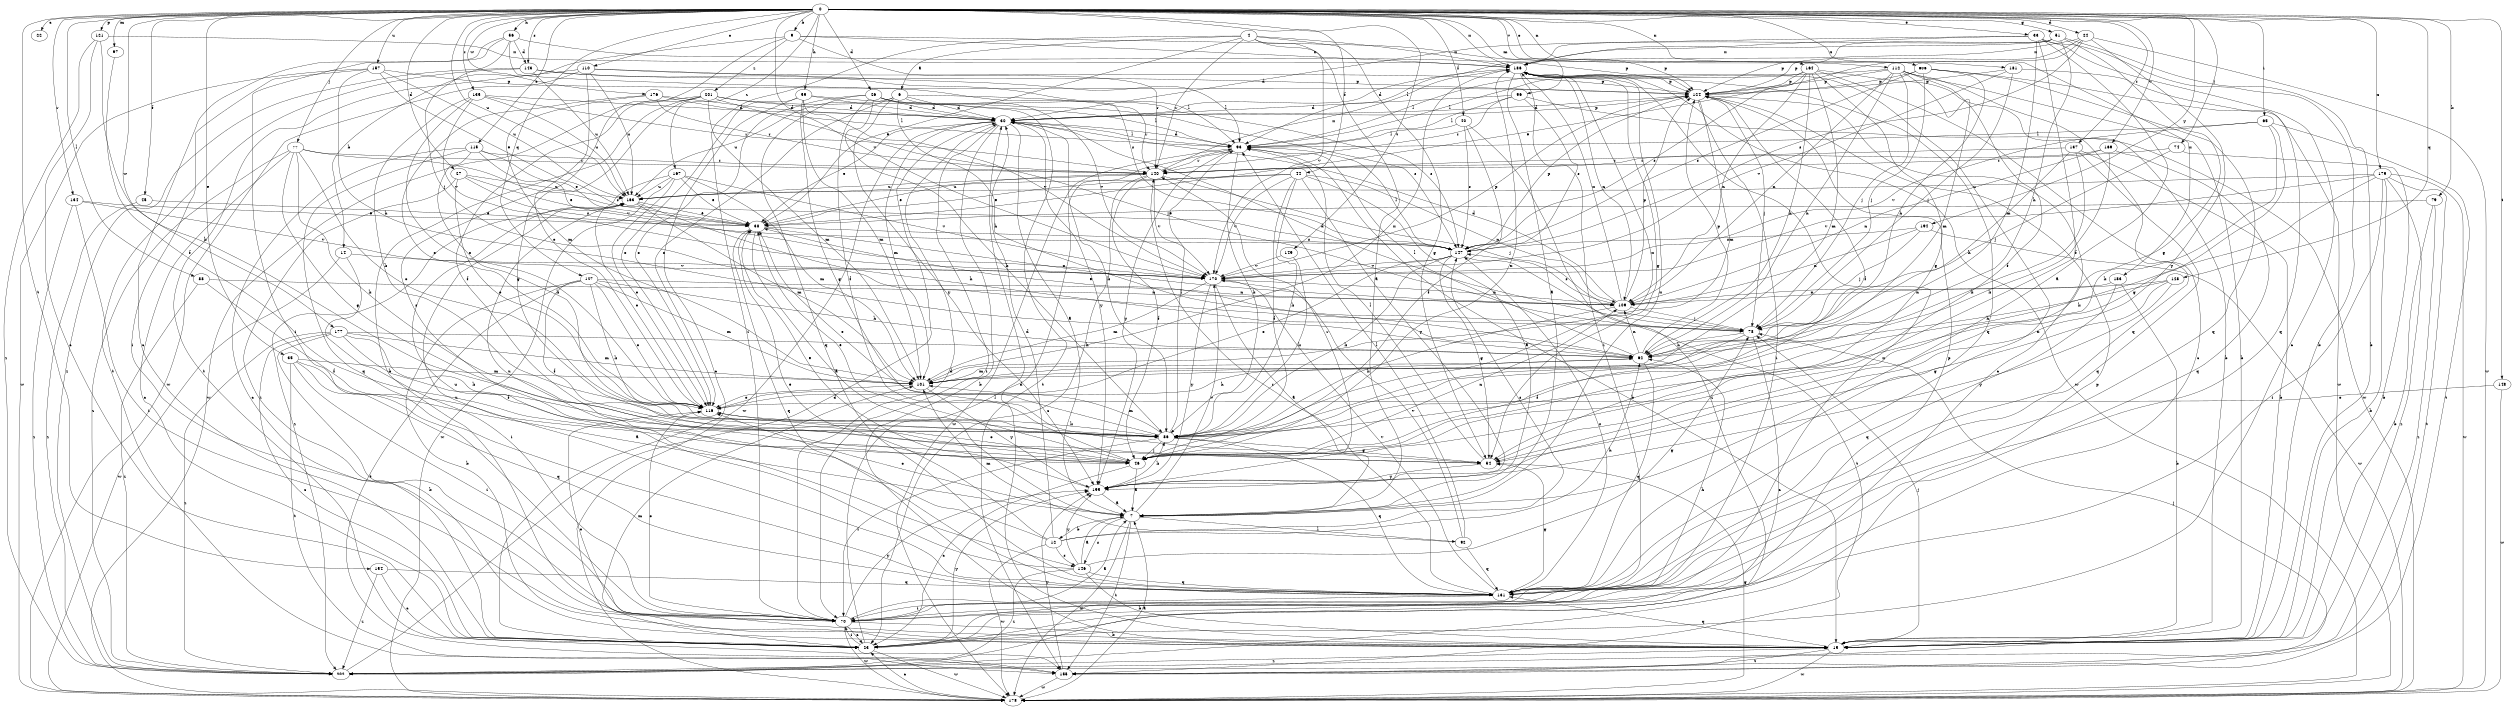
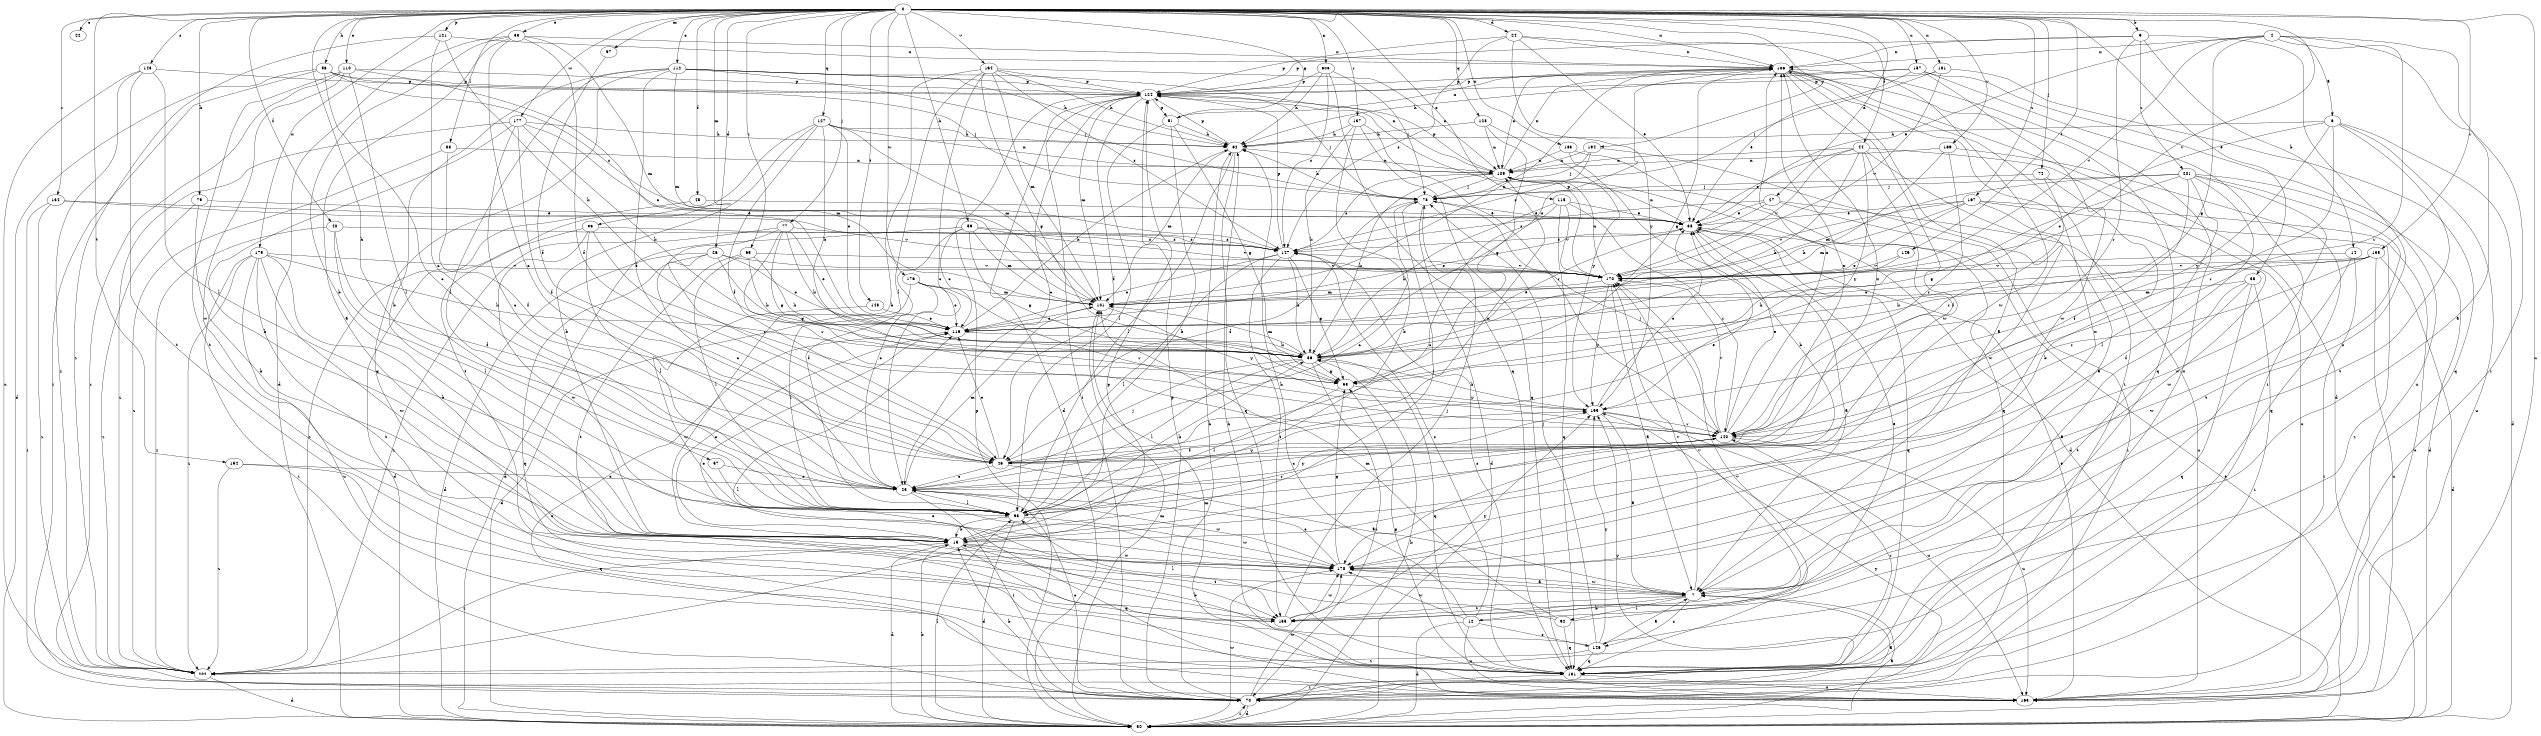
(1839, 48) -> (1159, 107)
(519, 51) -> (151, 721)
(1212, 117) -> none
(629, 134) -> (91, 385)
(390, 371) -> (2126, 358)
(651, 437) -> (1850, 501)
(1672, 450) -> (1543, 424)
none -> (716, 464)
(1489, 464) -> (1346, 385)
none -> (1991, 502)
(2176, 688) -> none
